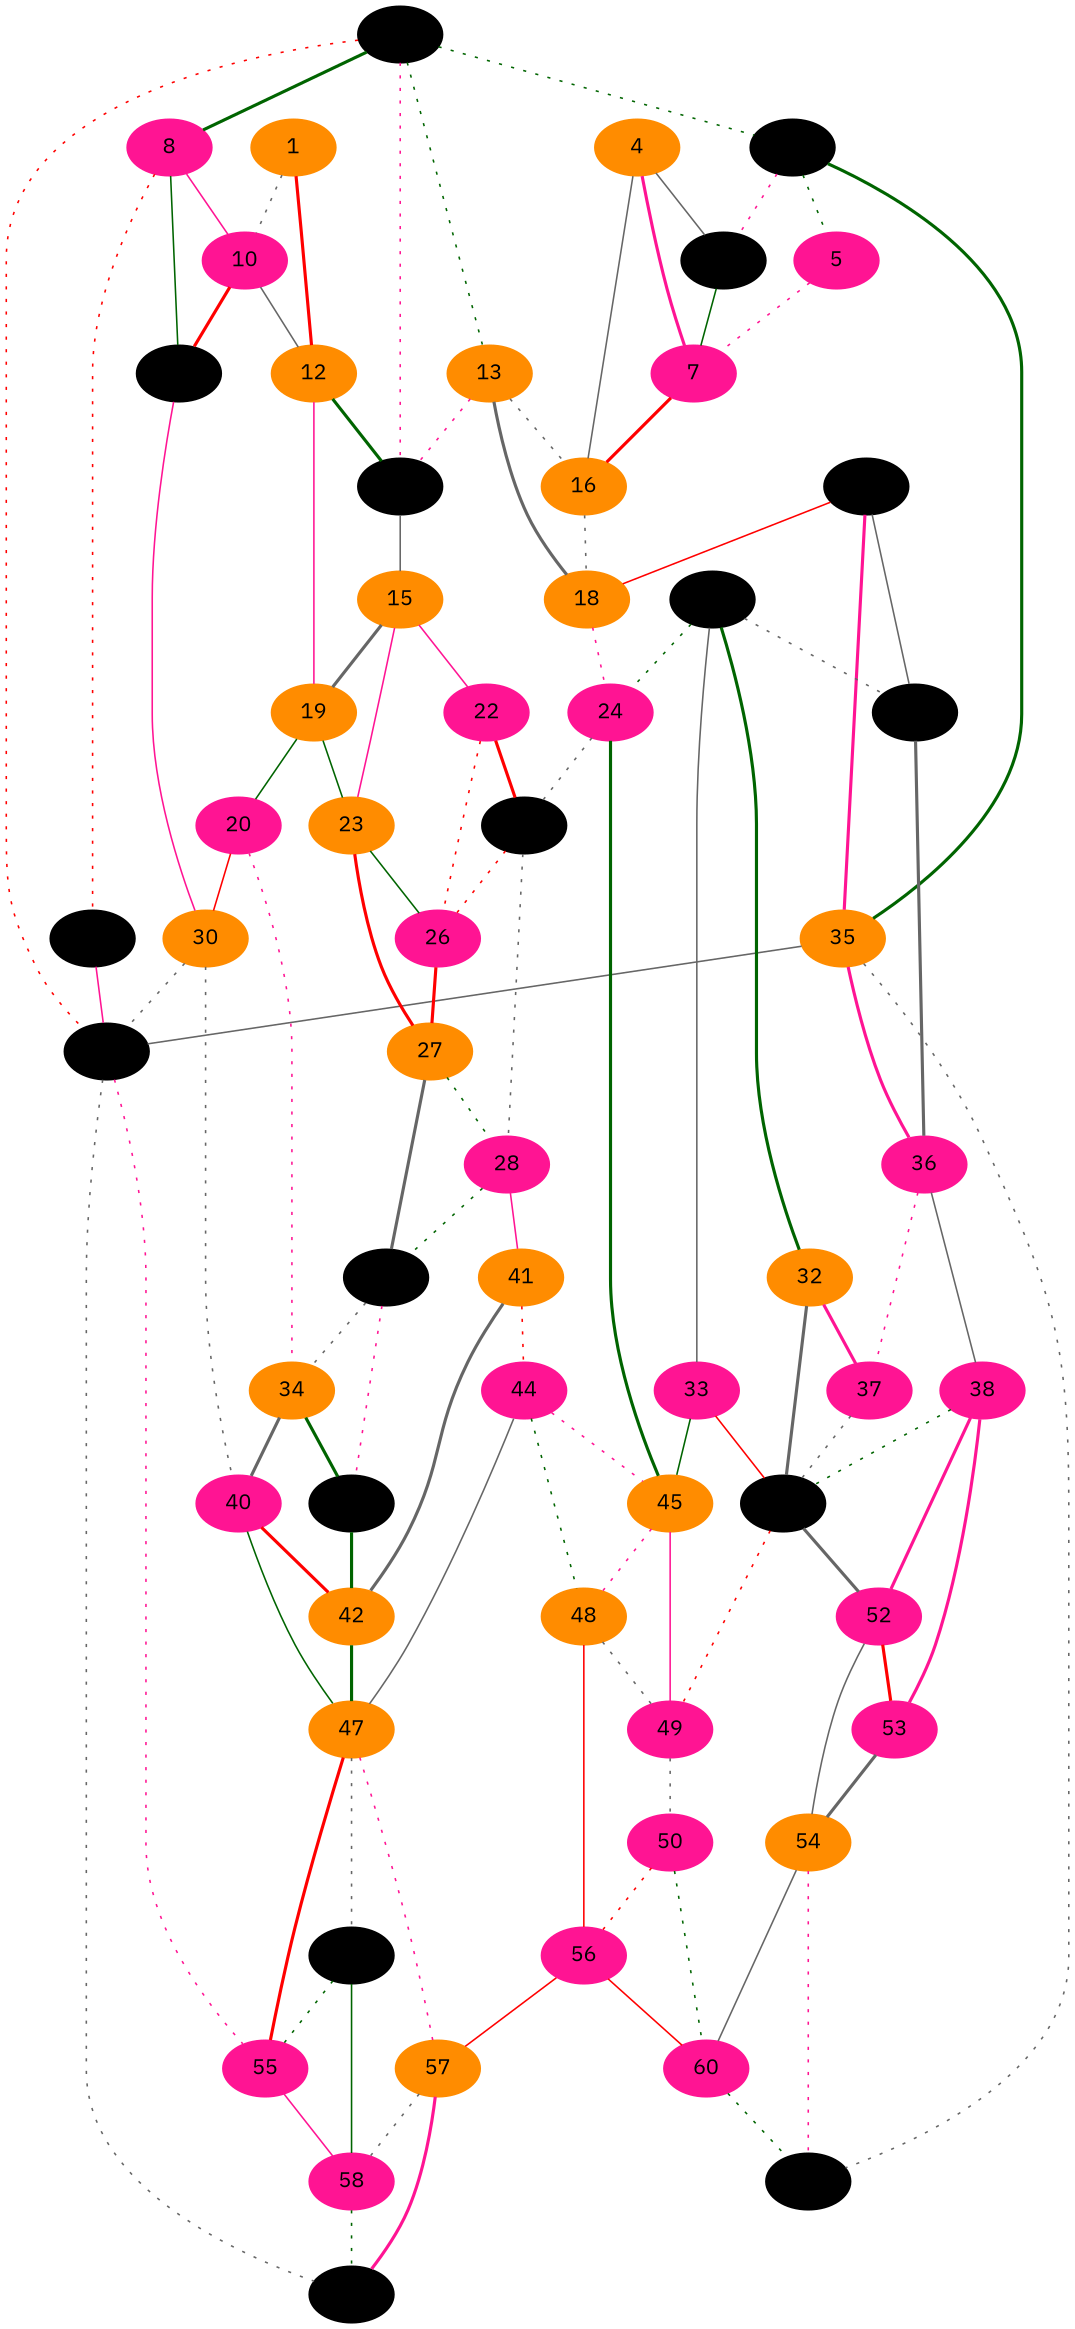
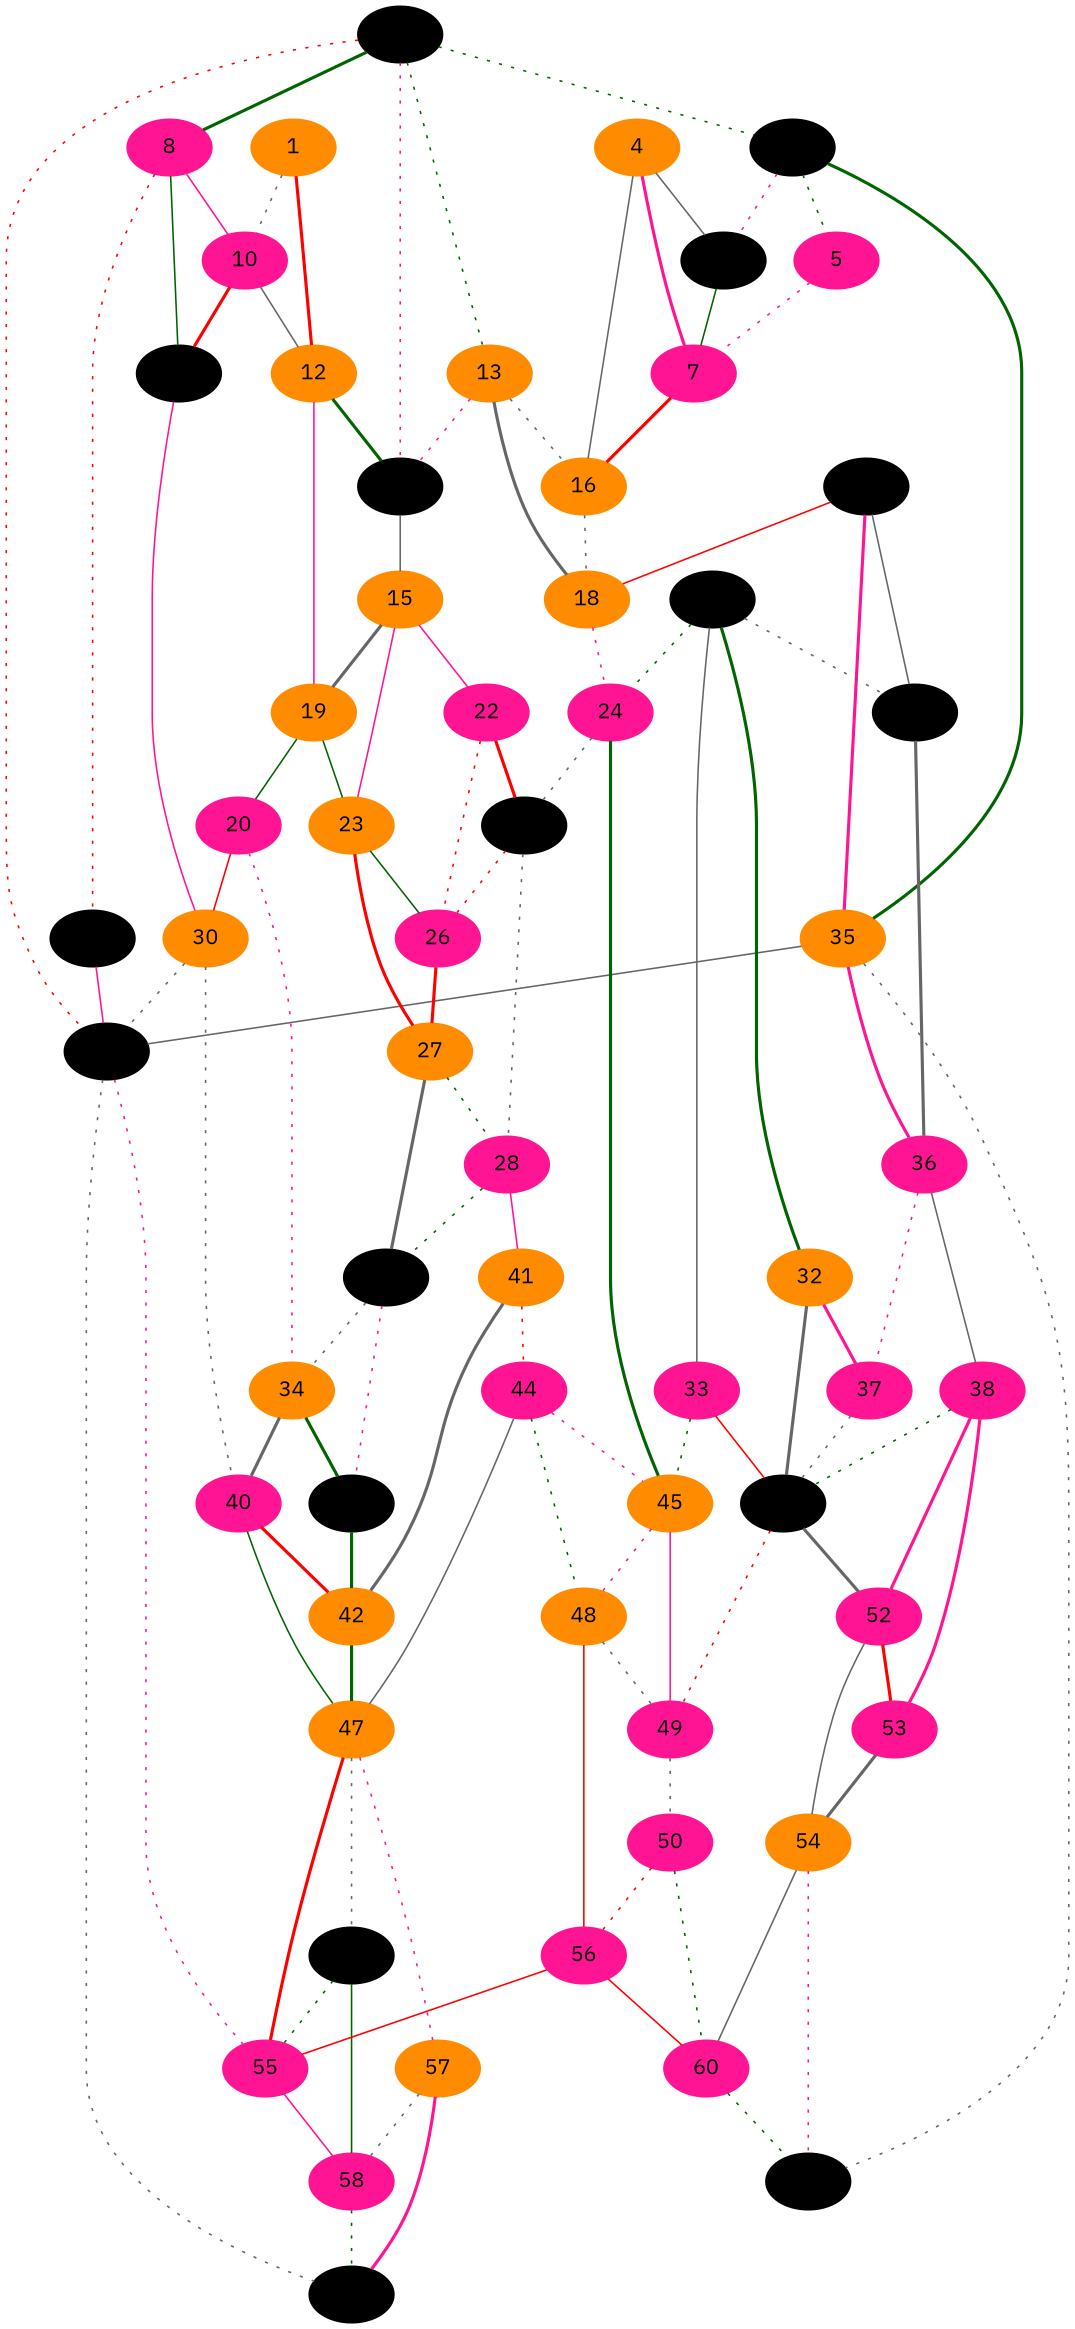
(684, 1447) -> (684, 1447)
(511, 2012) -> (437, 2008)
